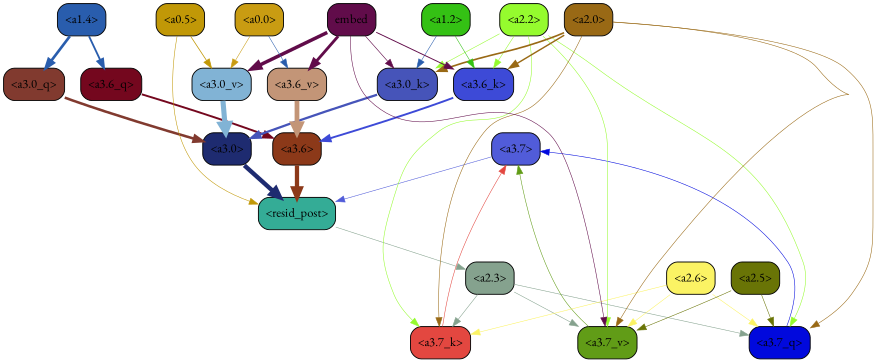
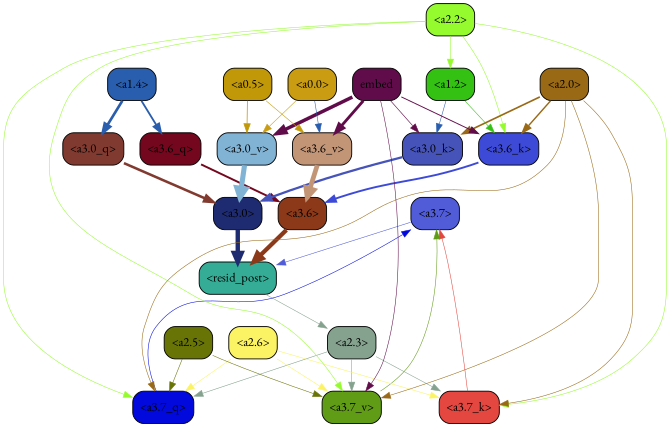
(472, 49) -> (450, 48)
(177, 125) -> (278, 110)
